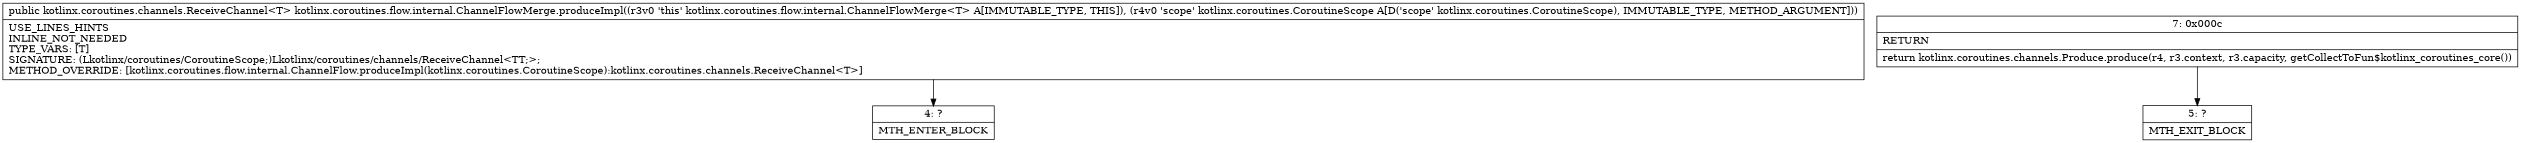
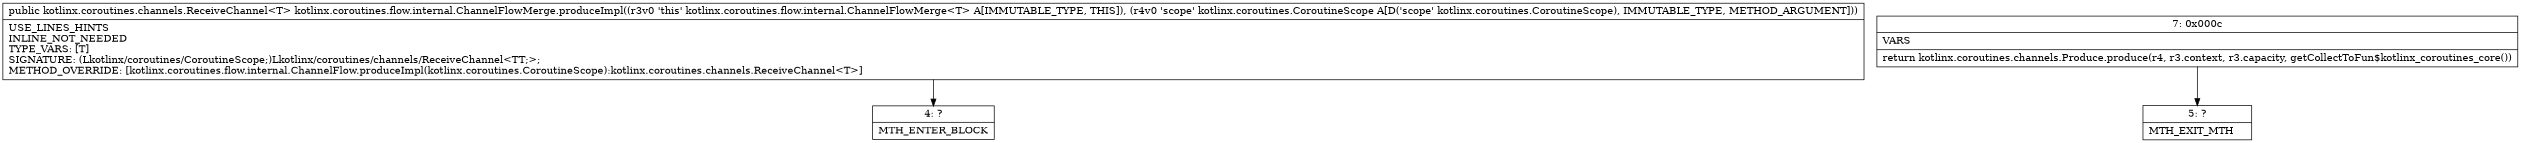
(1906, 41) -> (1897, 41)
(2197, 131) -> (2191, 131)
